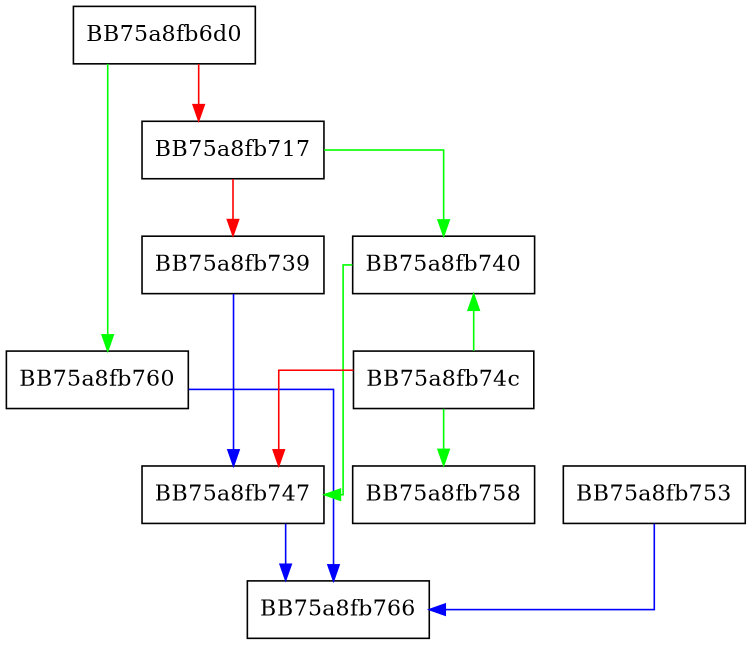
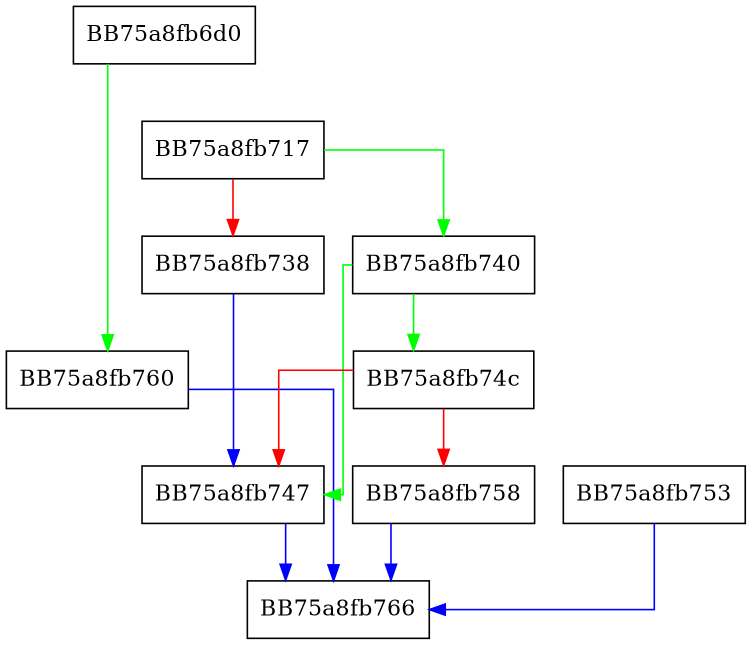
(199, 84) -> none
(233, 265) -> (233, 265)
(474, 331) -> (414, 314)
(444, 429) -> (444, 429)
none -> (391, 544)
